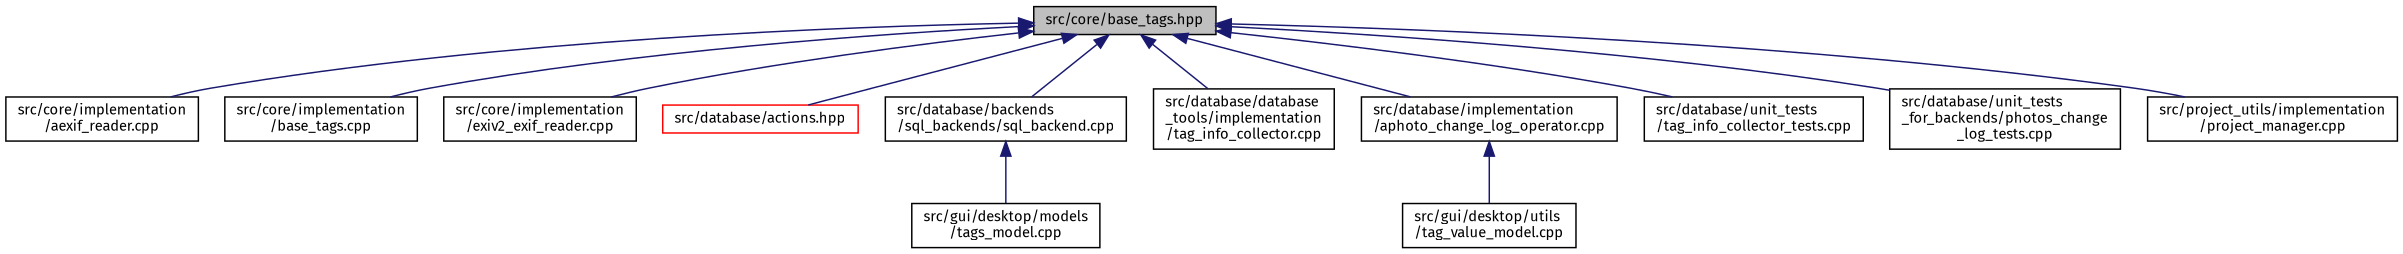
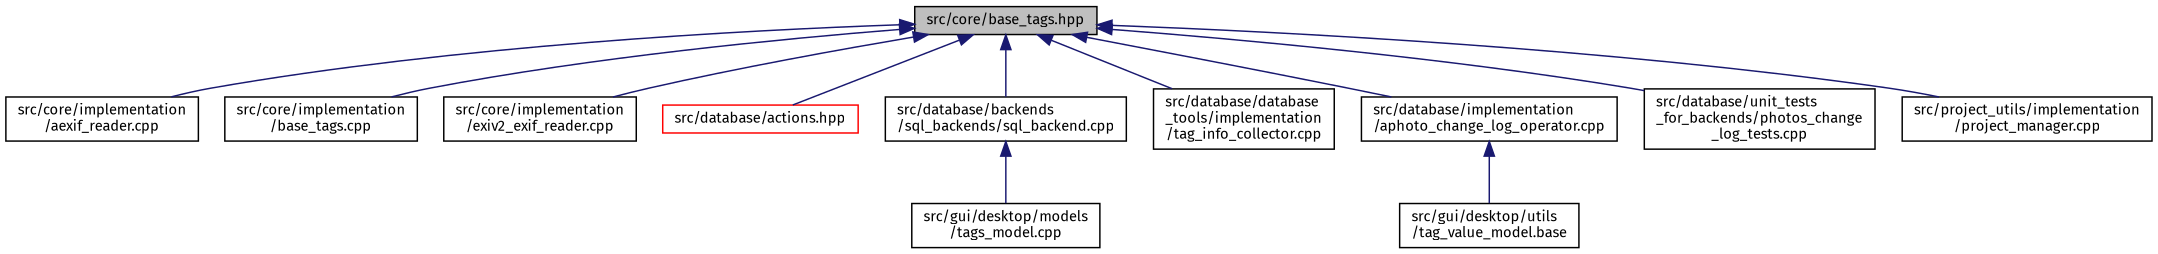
(1754, 119) -> none
(1489, 226) -> (1489, 226)
